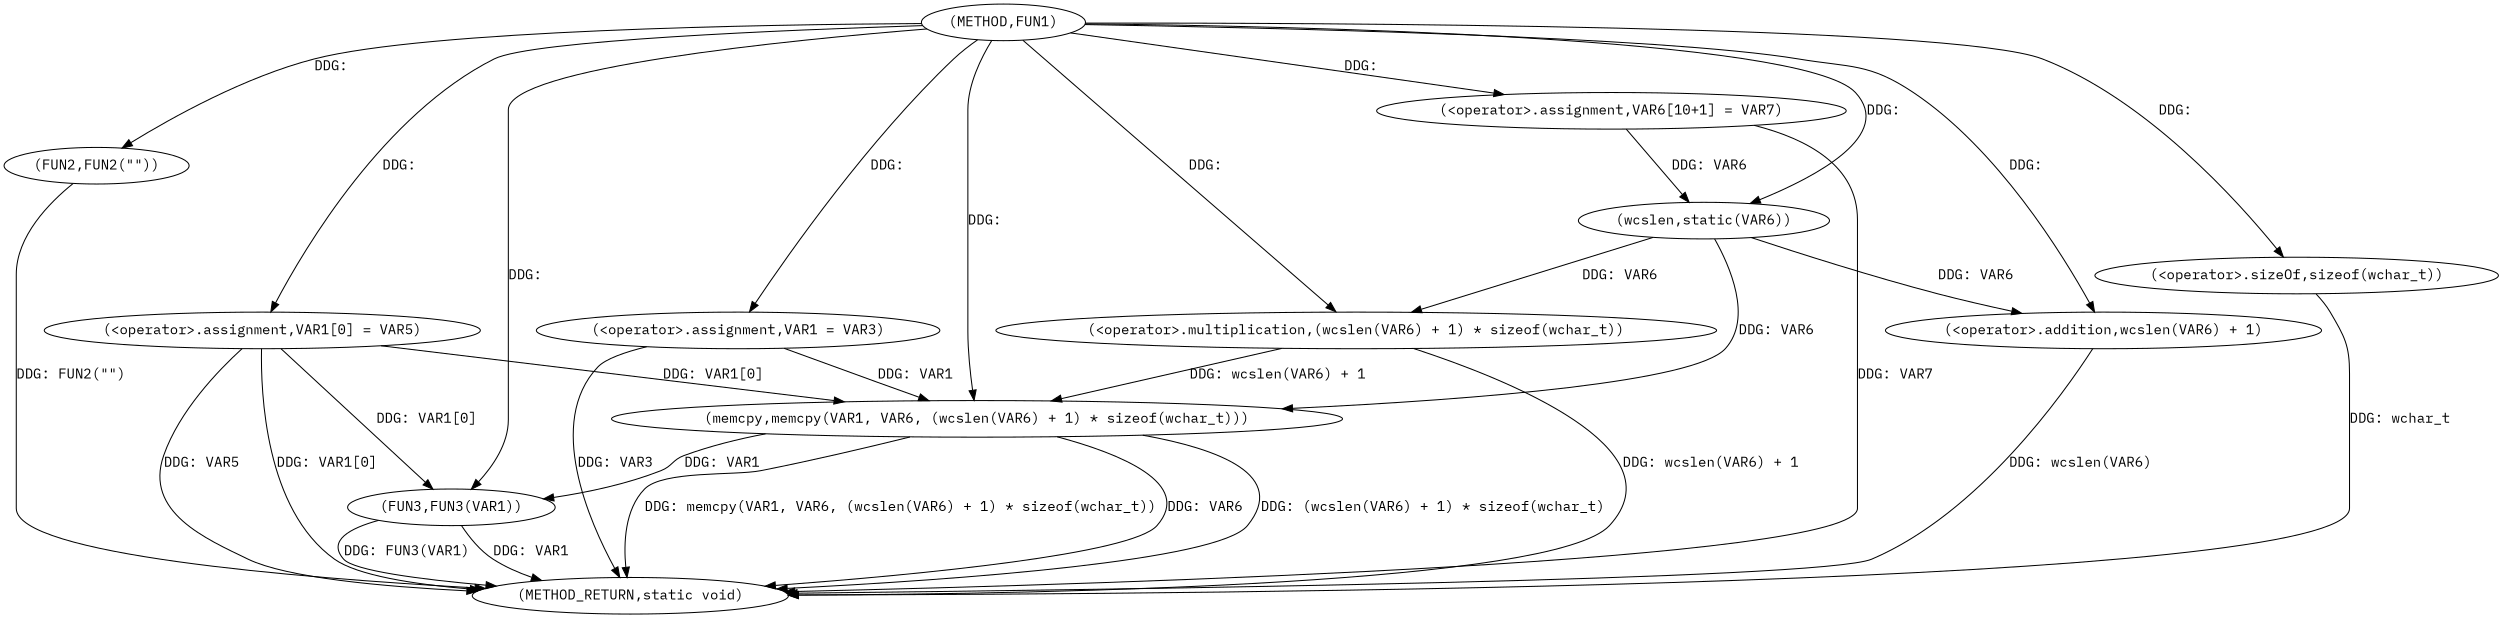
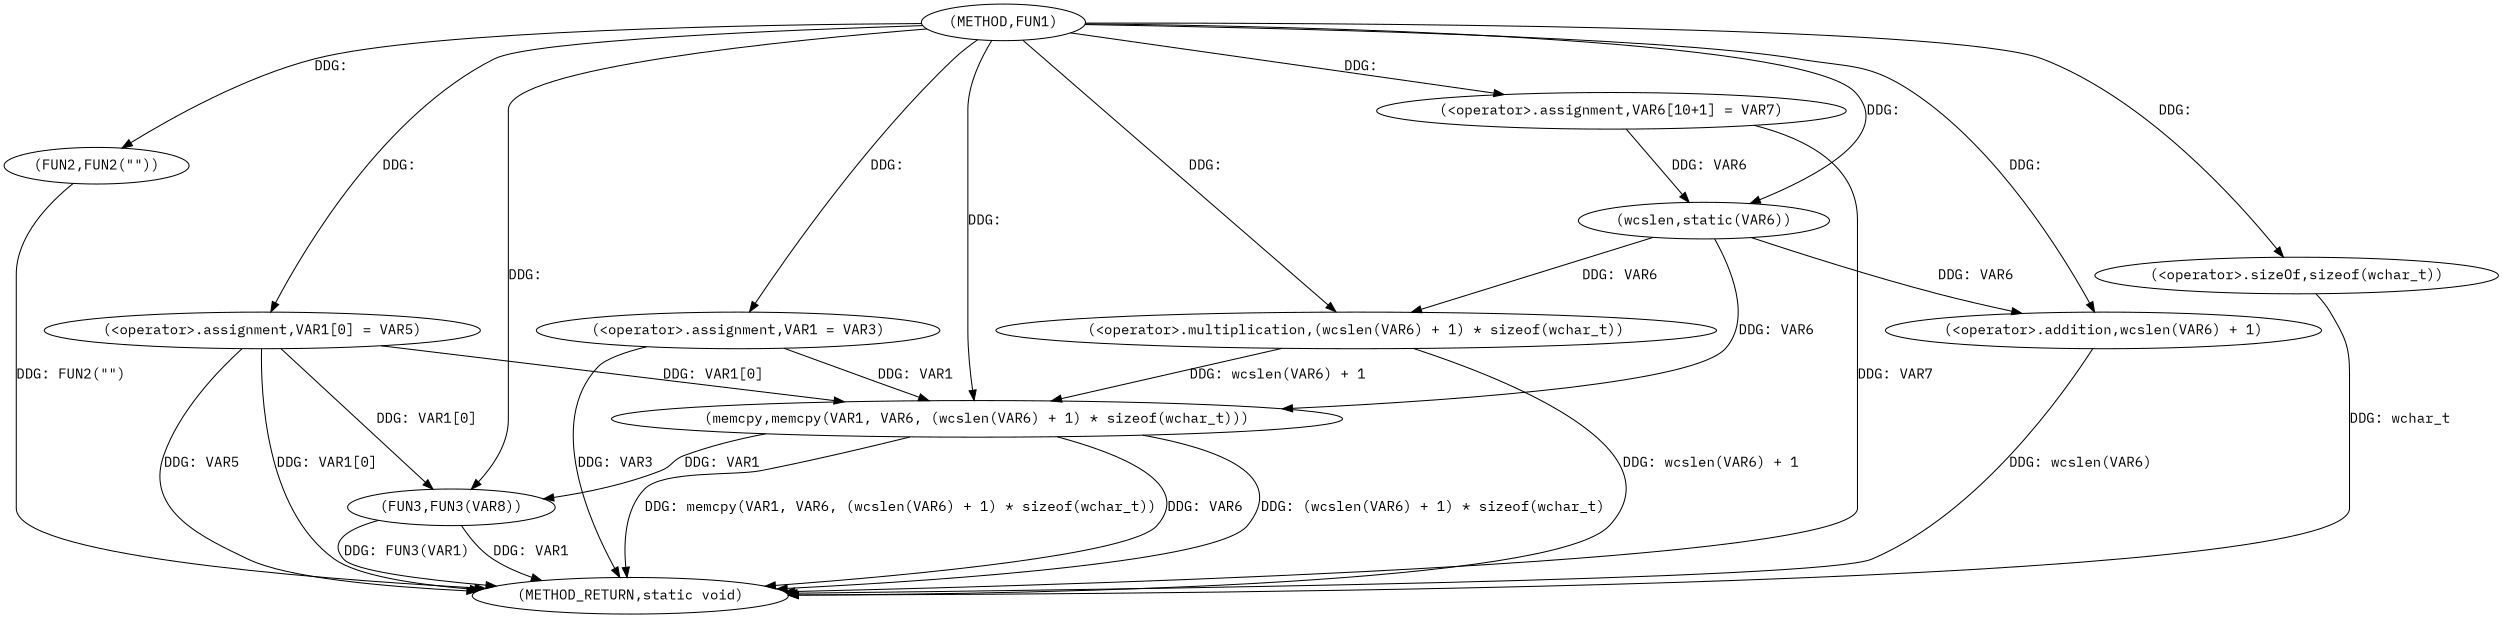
(451, 507) -> (451, 507)
